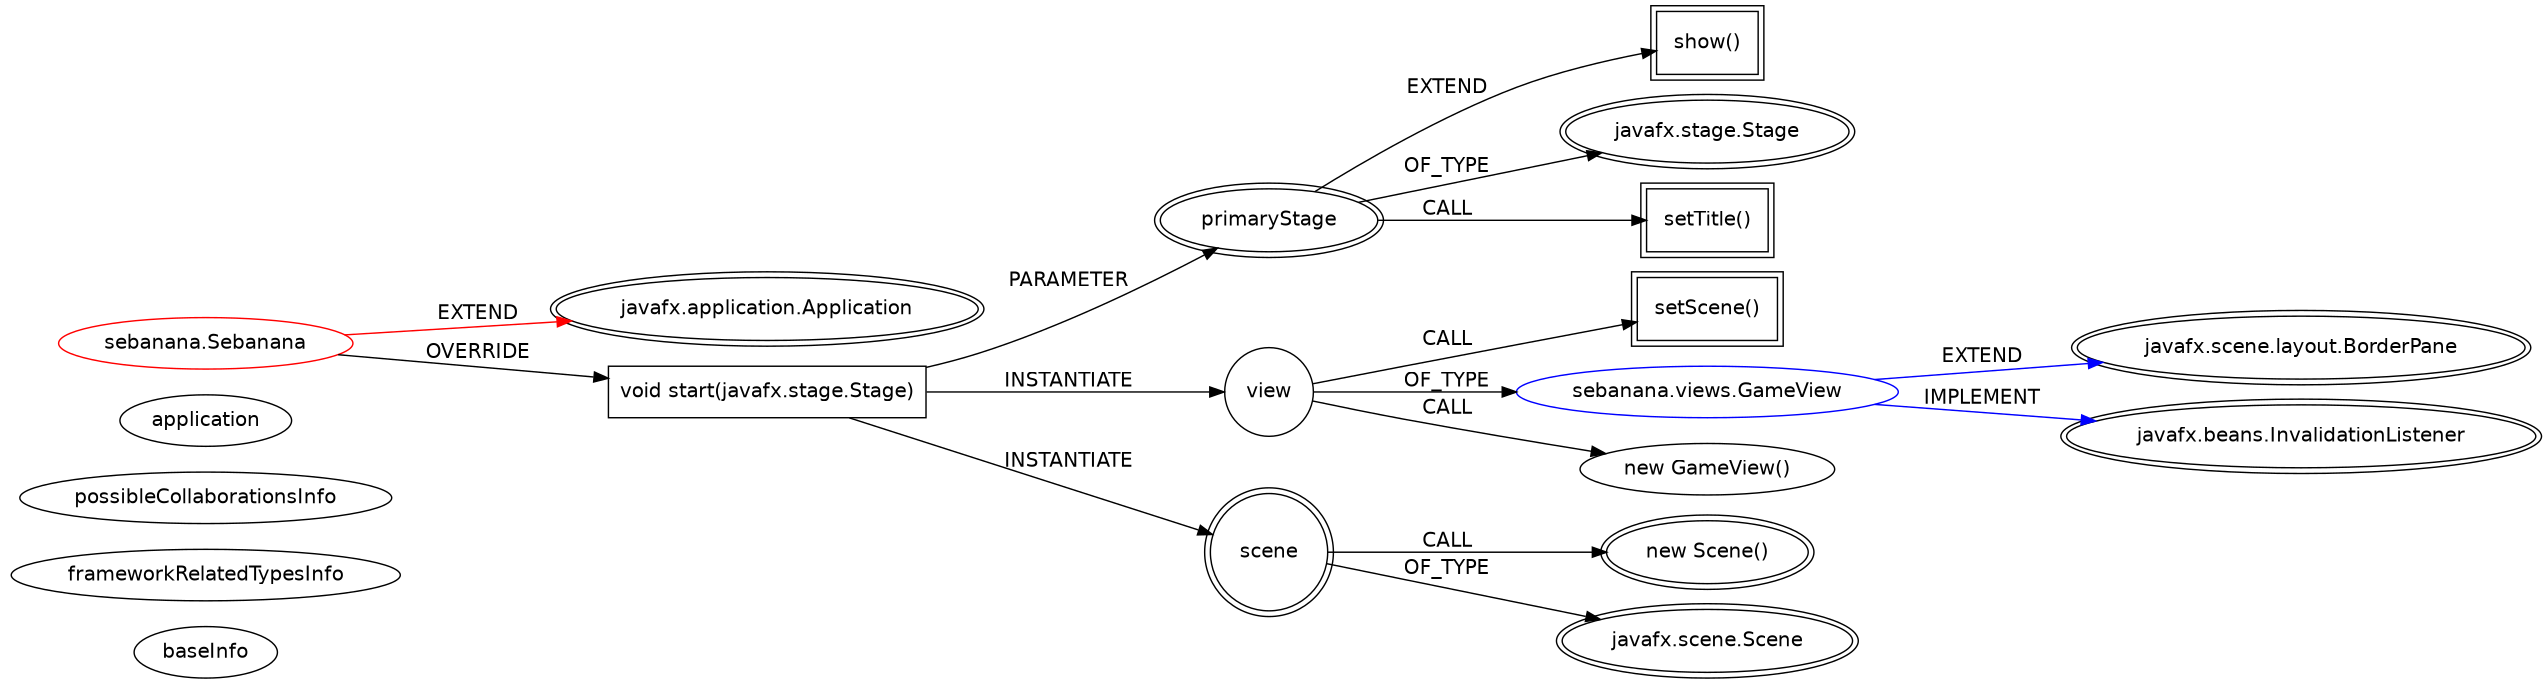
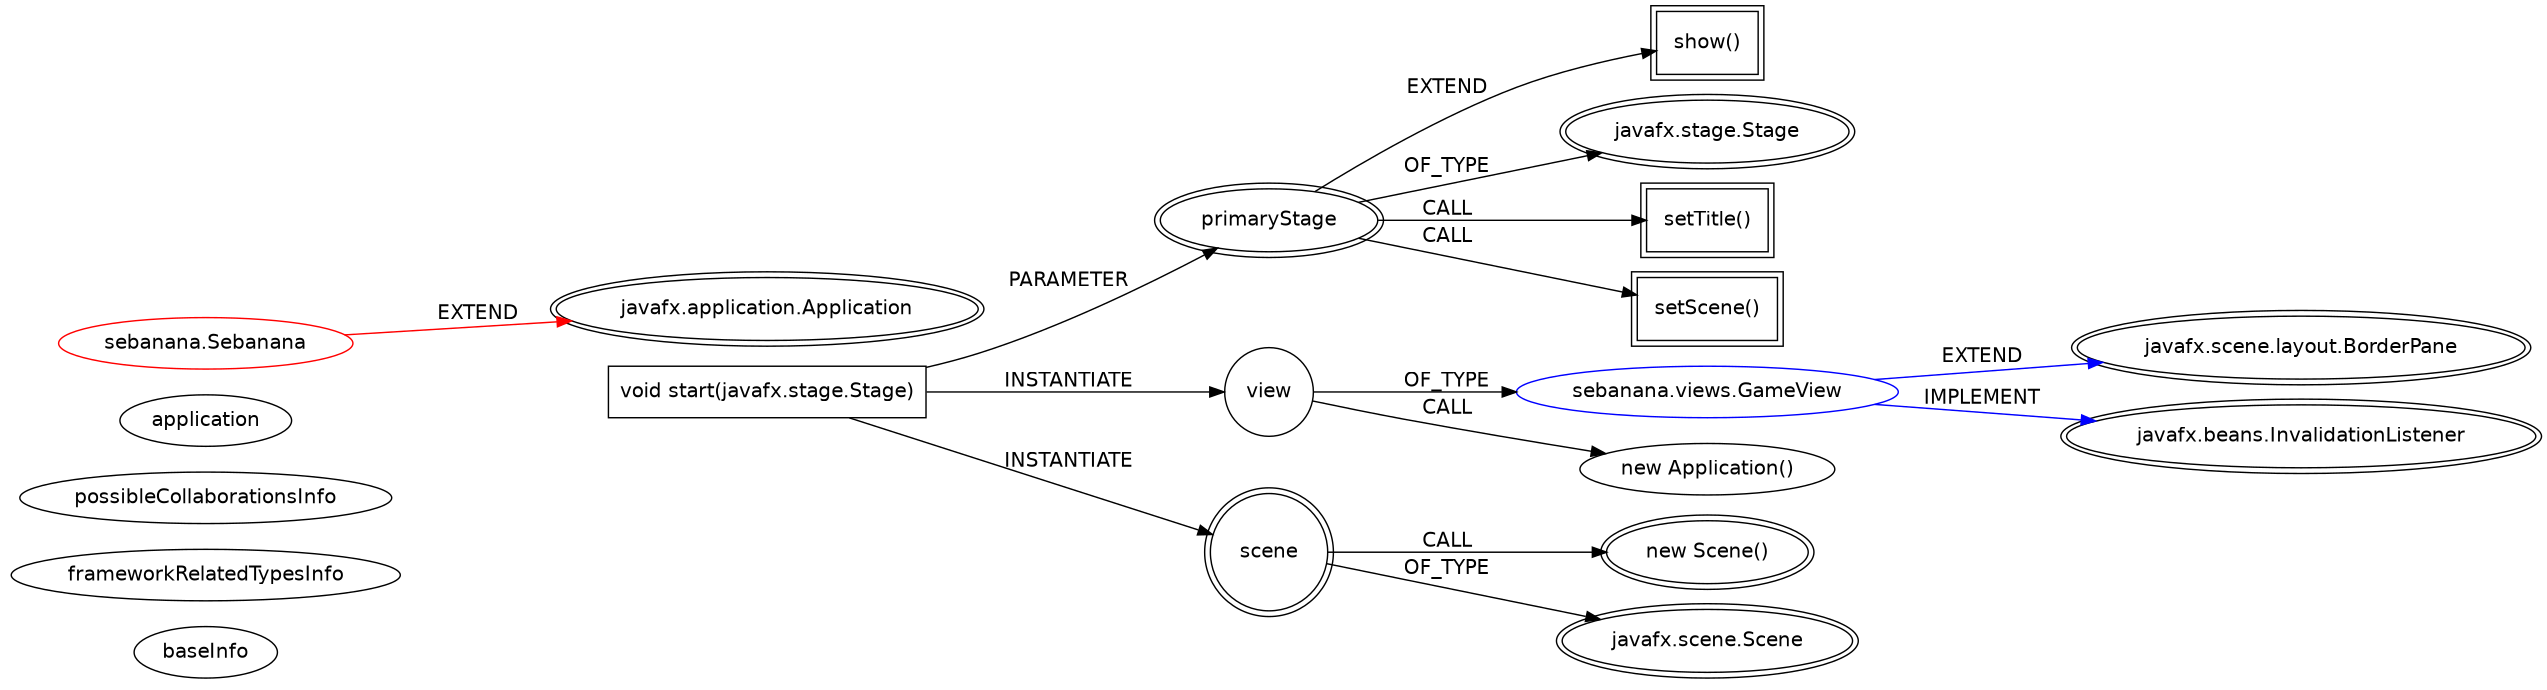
(1468, 354) -> (1491, 265)
(466, 366) -> none
(1707, 469) -> (1707, 469)
